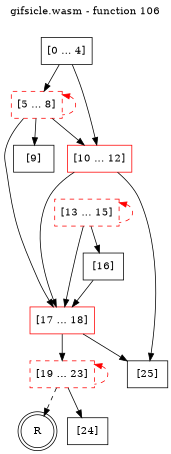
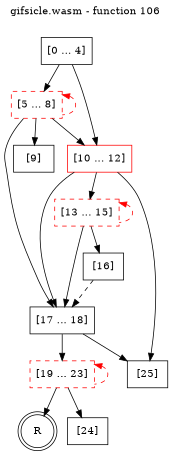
none -> (94, 182)
(85, 291) -> (85, 291)
(62, 320) -> (62, 320)
(52, 398) -> (52, 398)
